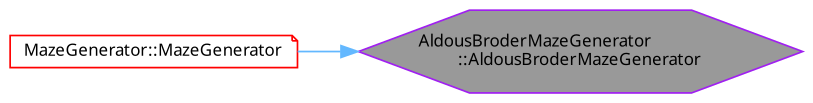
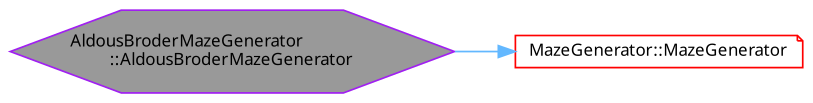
(319, 52) -> (477, 52)
